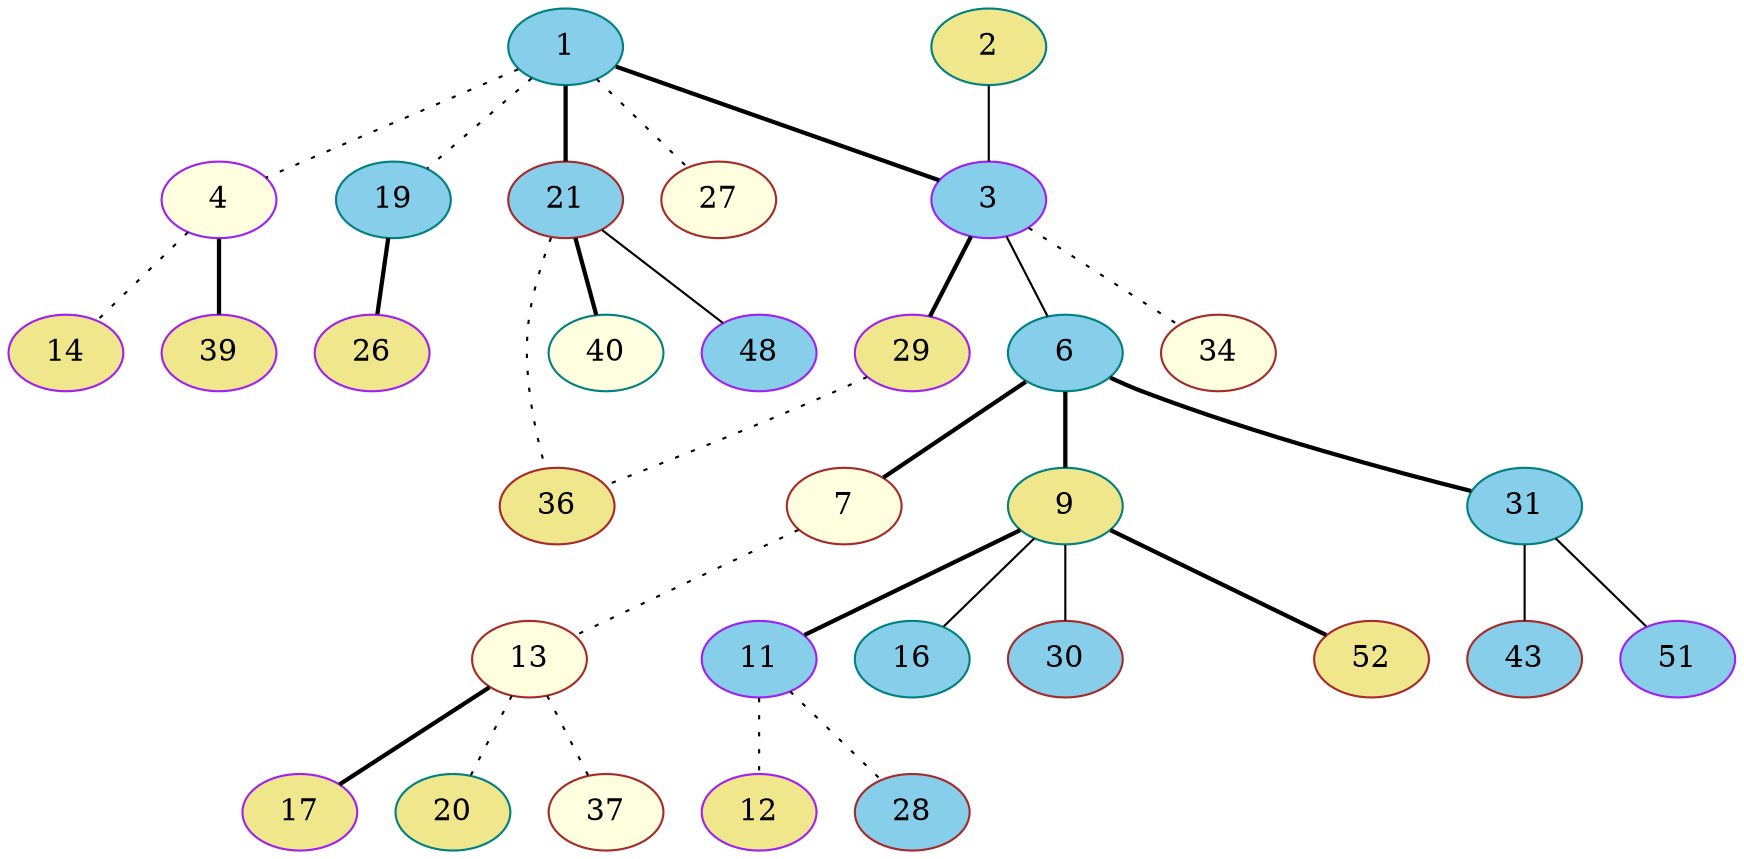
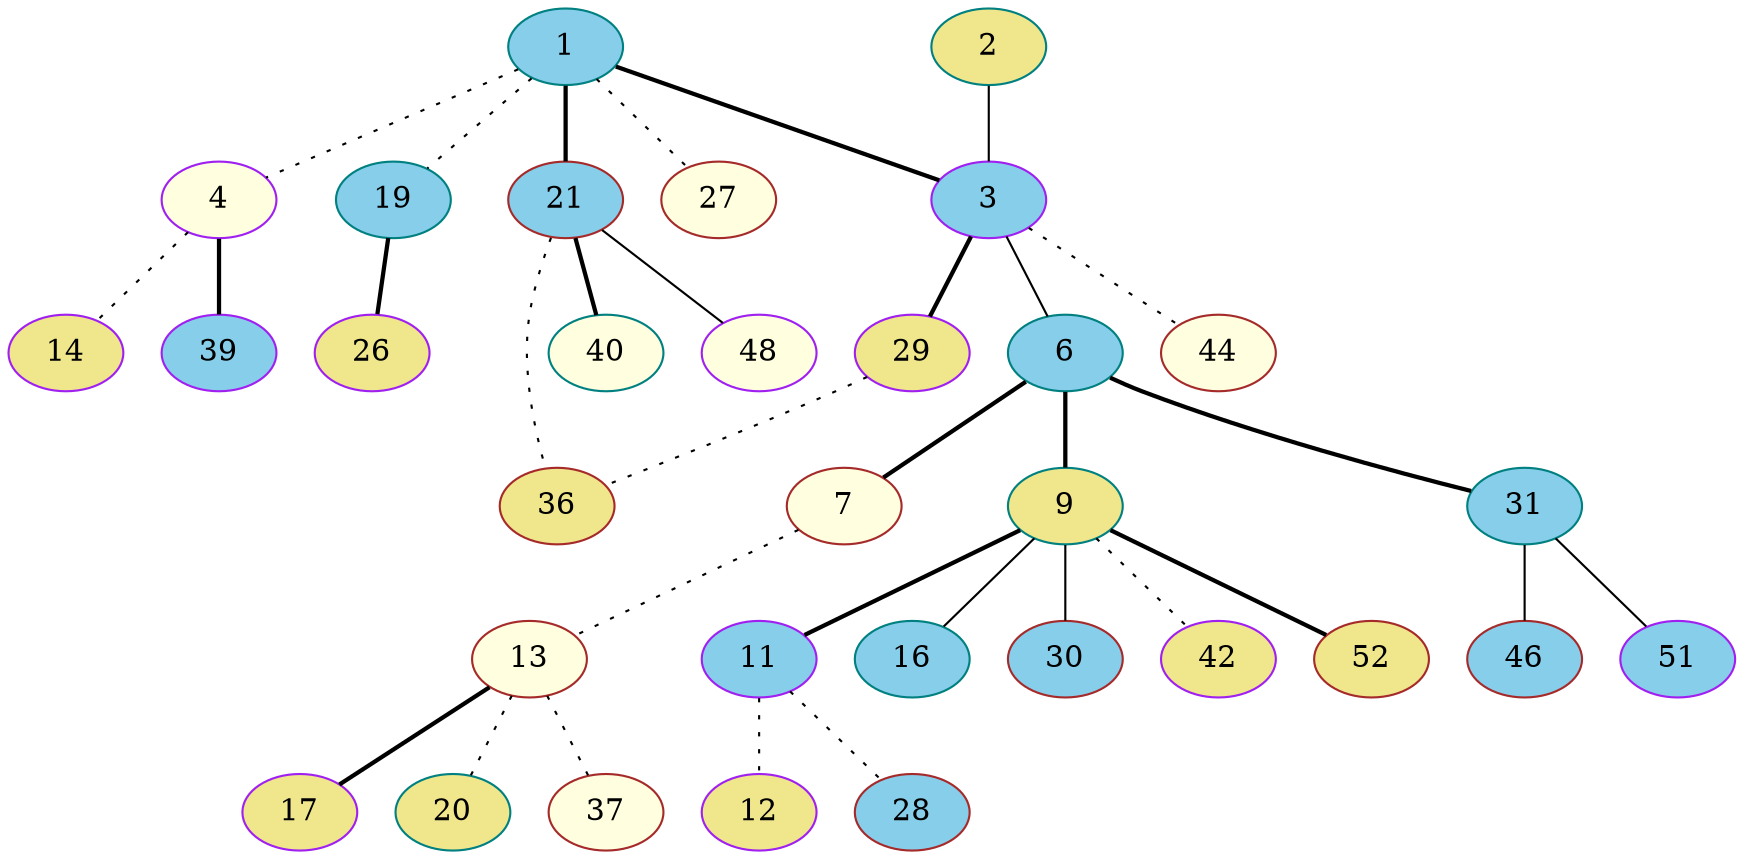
(219, 353) -> (219, 353)
(759, 353) -> (759, 353)
(1218, 353) -> (1218, 353)
none -> (1218, 659)
(1525, 659) -> (1525, 659)
